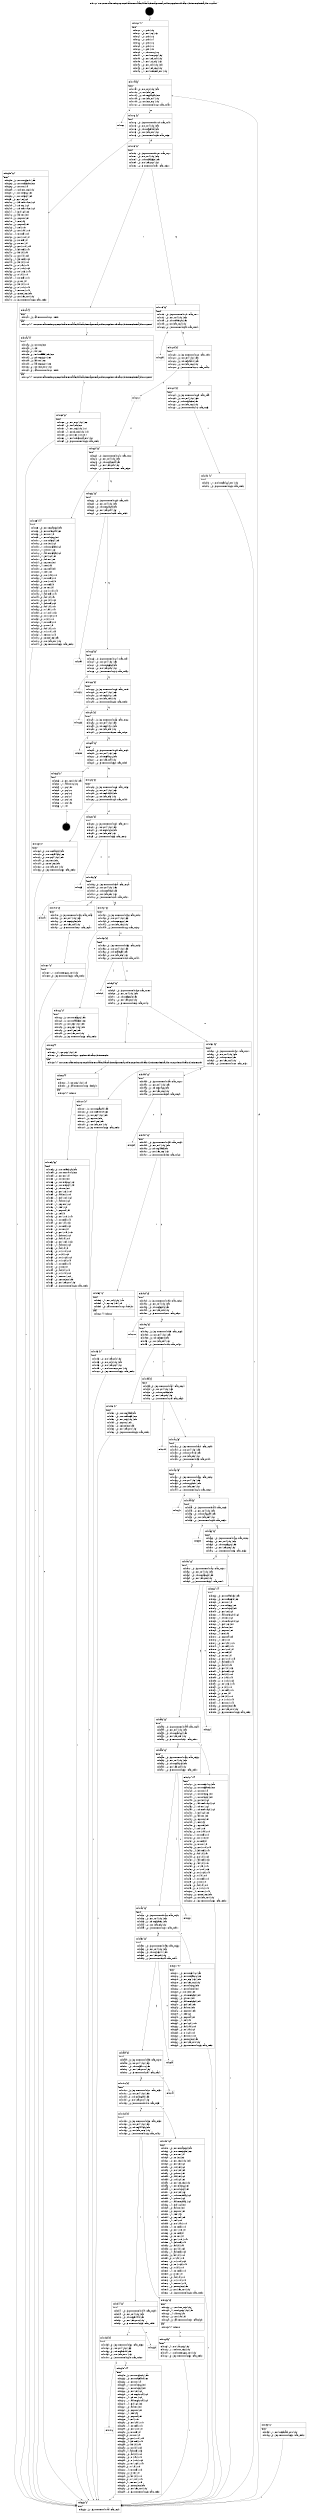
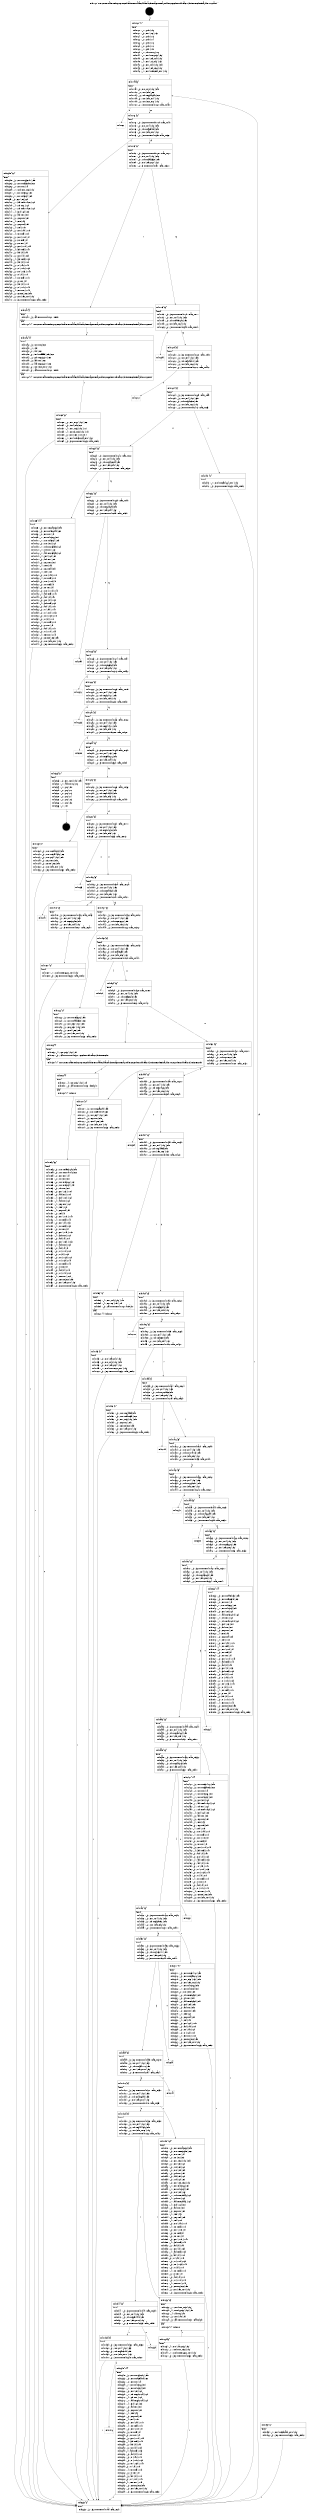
(125, 423) -> (153, 429)
(119, 933) -> none
(180, 2333) -> (182, 2334)
(125, 2363) -> (98, 2429)
